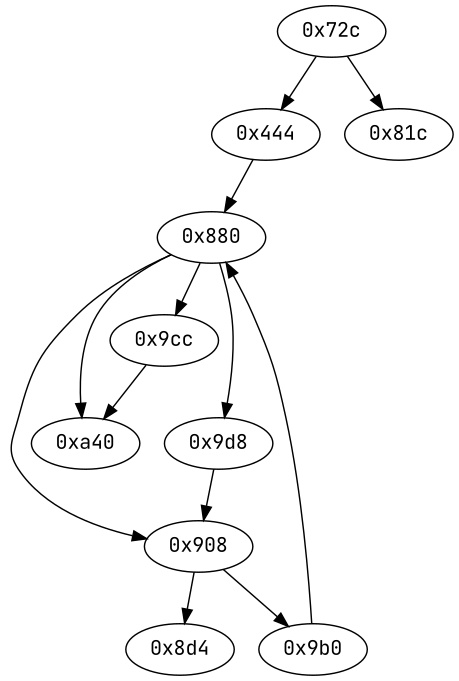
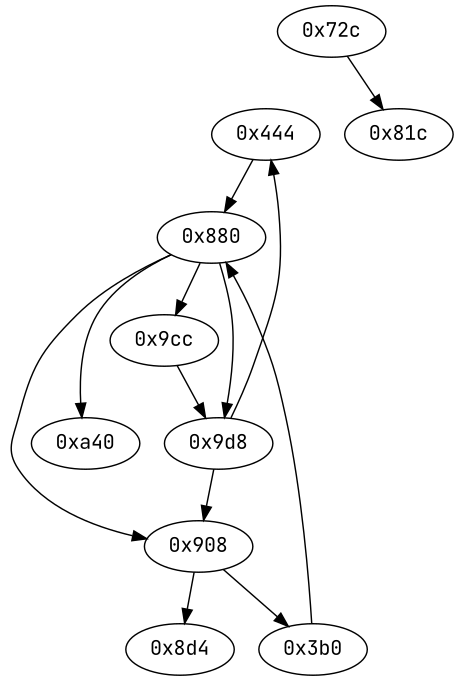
(303, 77) -> (274, 300)
(129, 386) -> (188, 385)
(313, 649) -> (313, 649)
